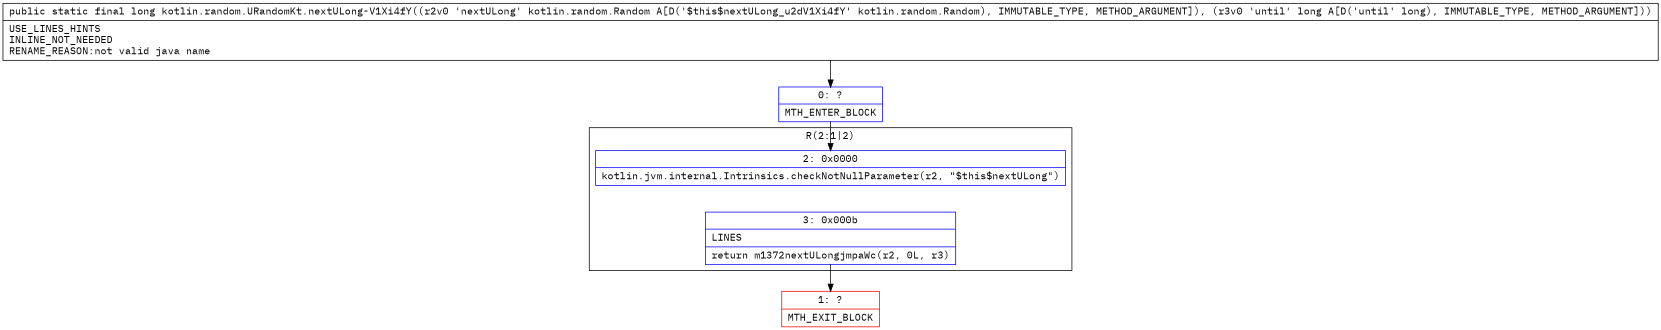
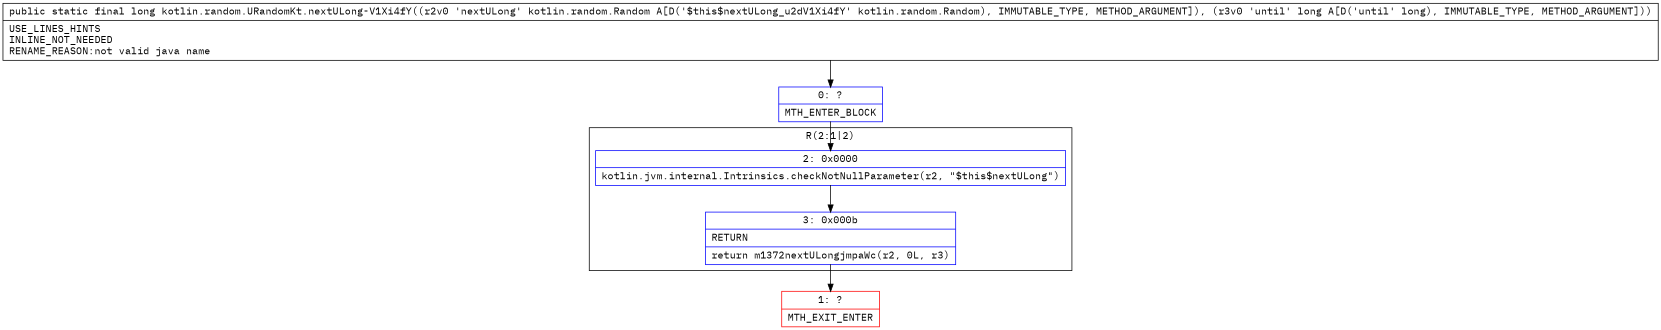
none -> (831, 195)
(727, 238) -> (730, 238)
(831, 318) -> (831, 318)
